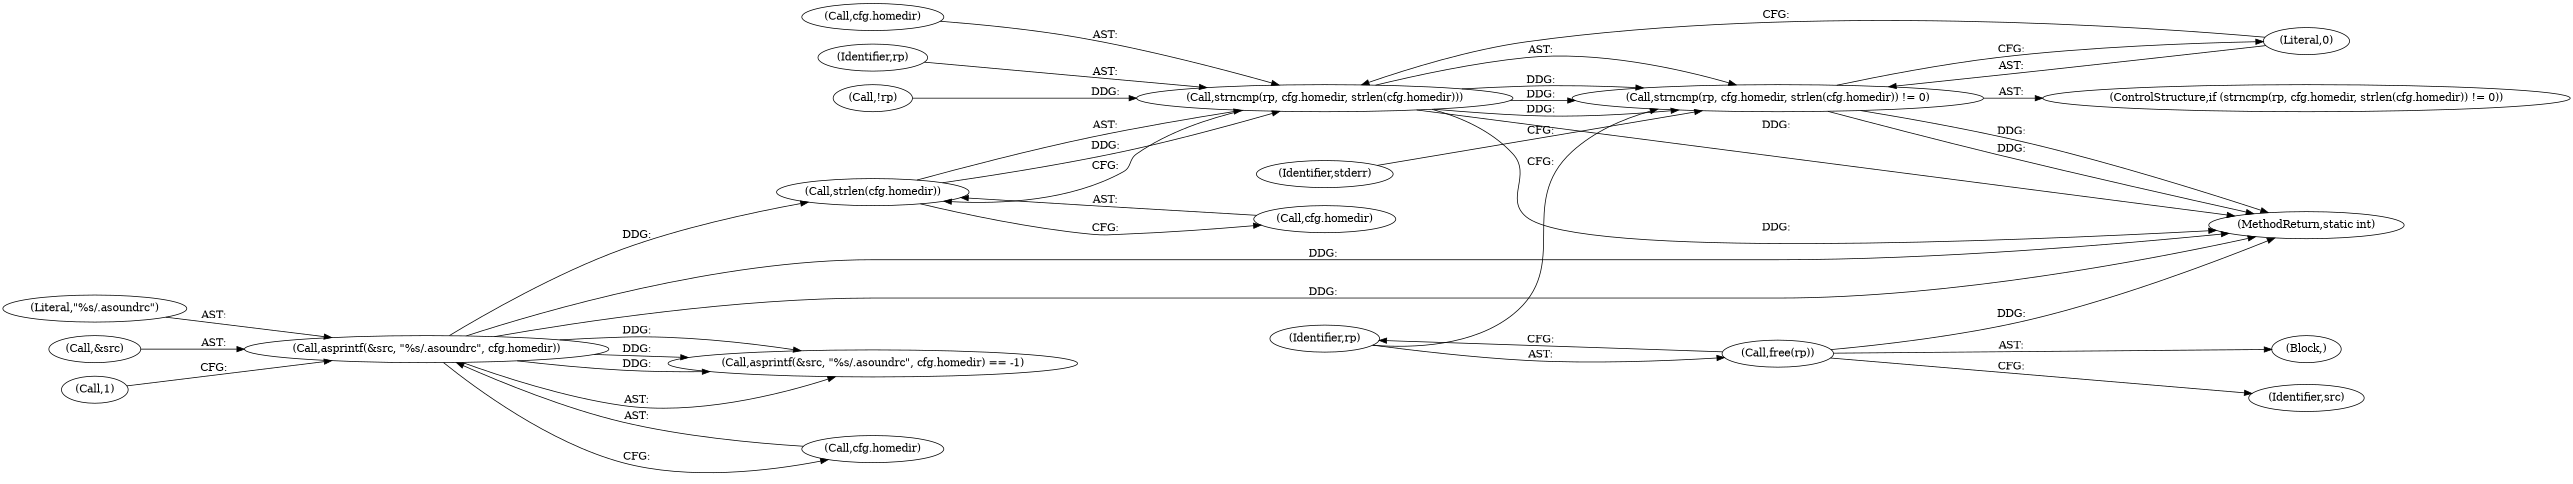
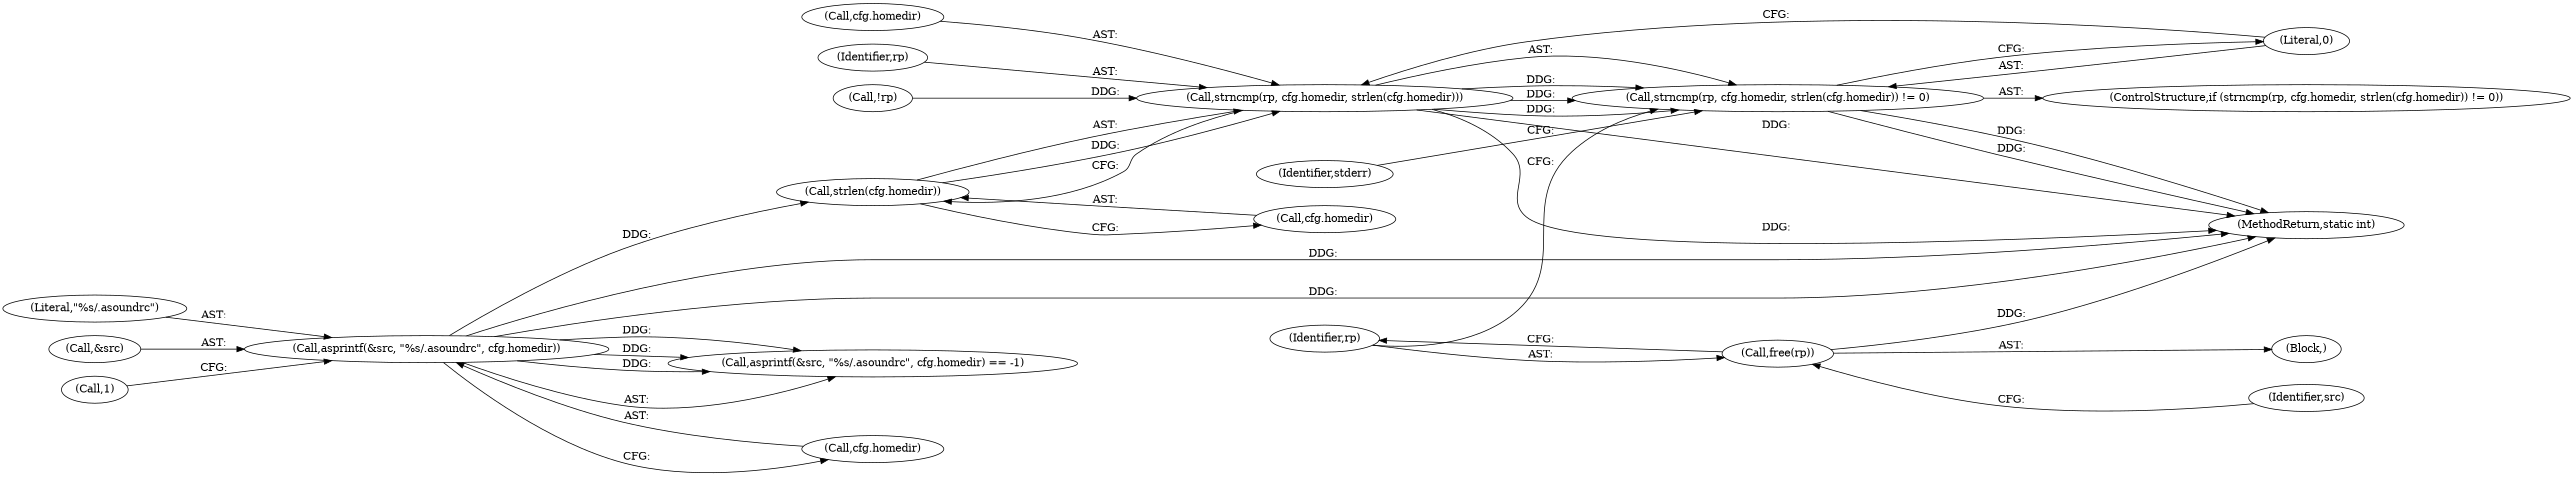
(2037, 375) -> (2035, 409)
